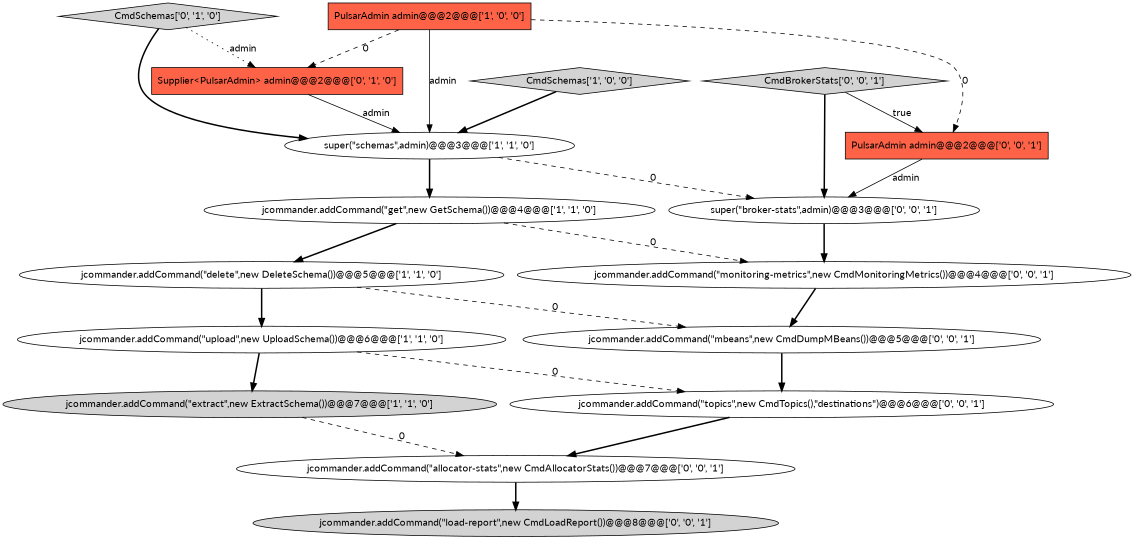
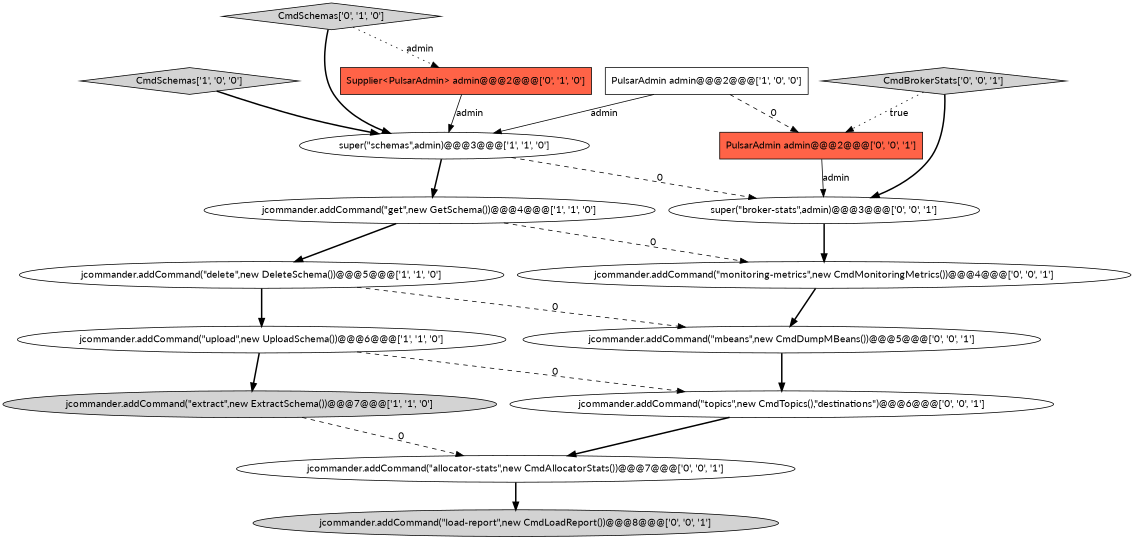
(430, 16) -> (707, 81)
(357, 47) -> none
(880, 111) -> (888, 110)
